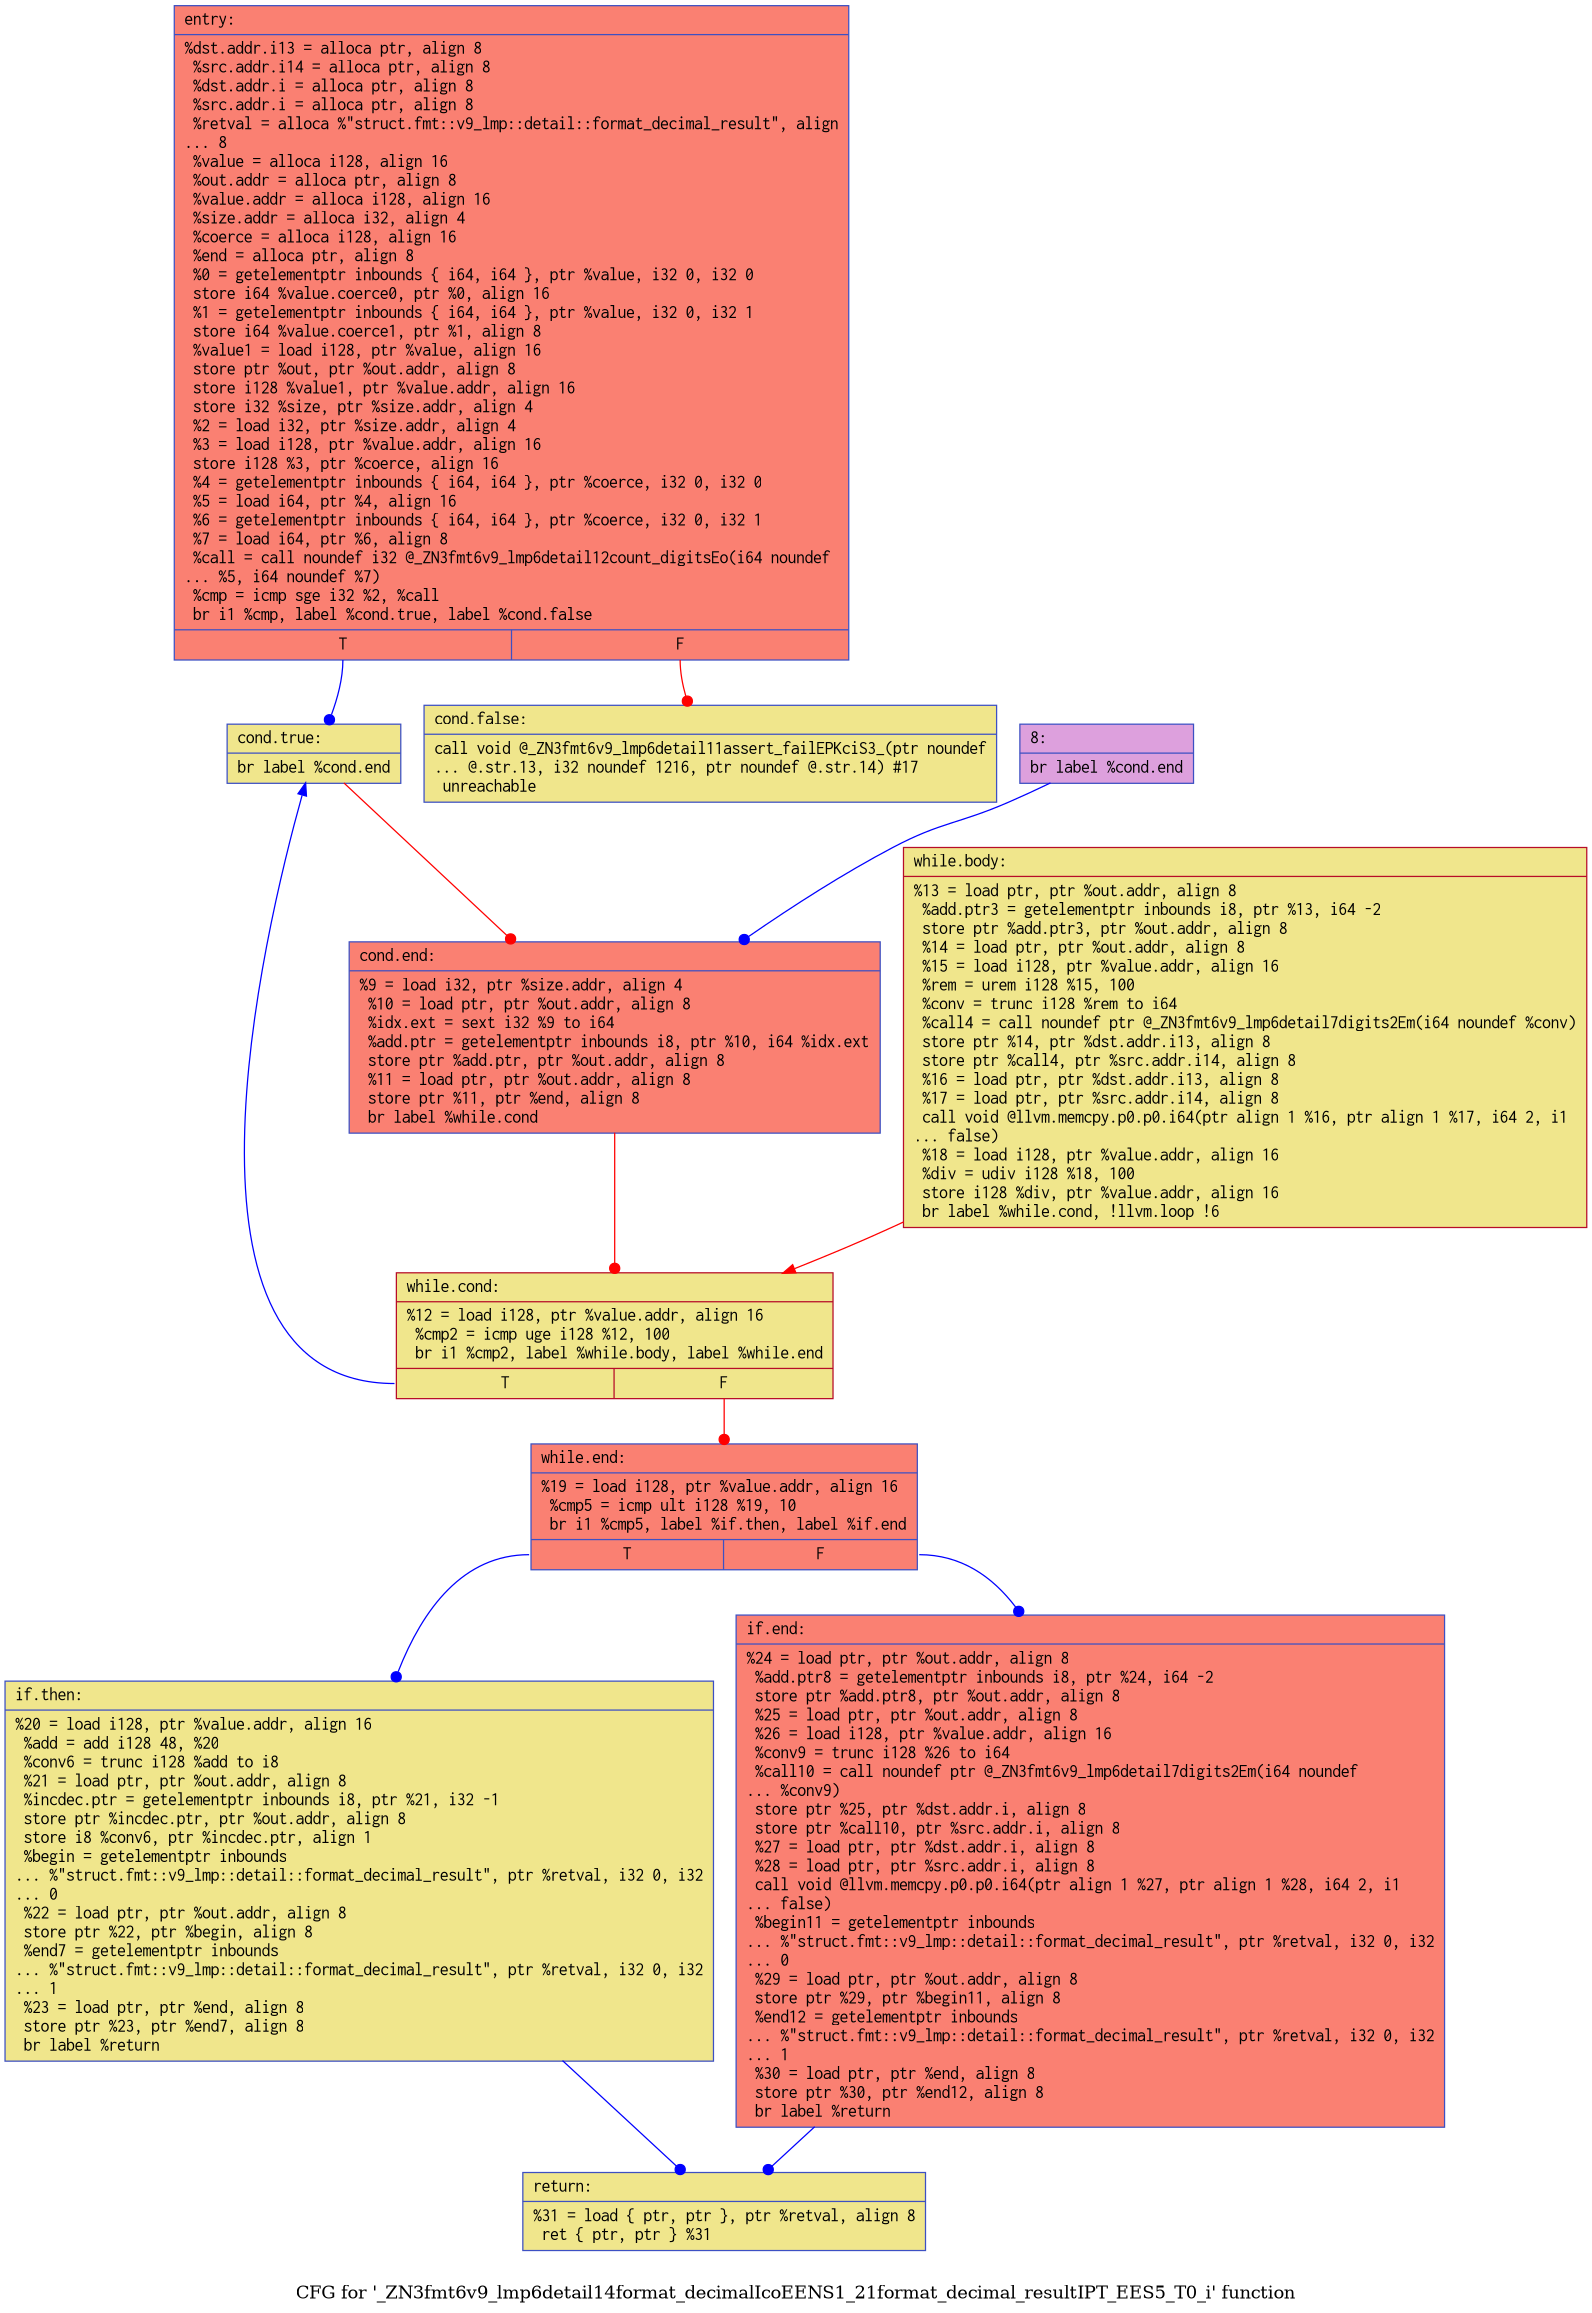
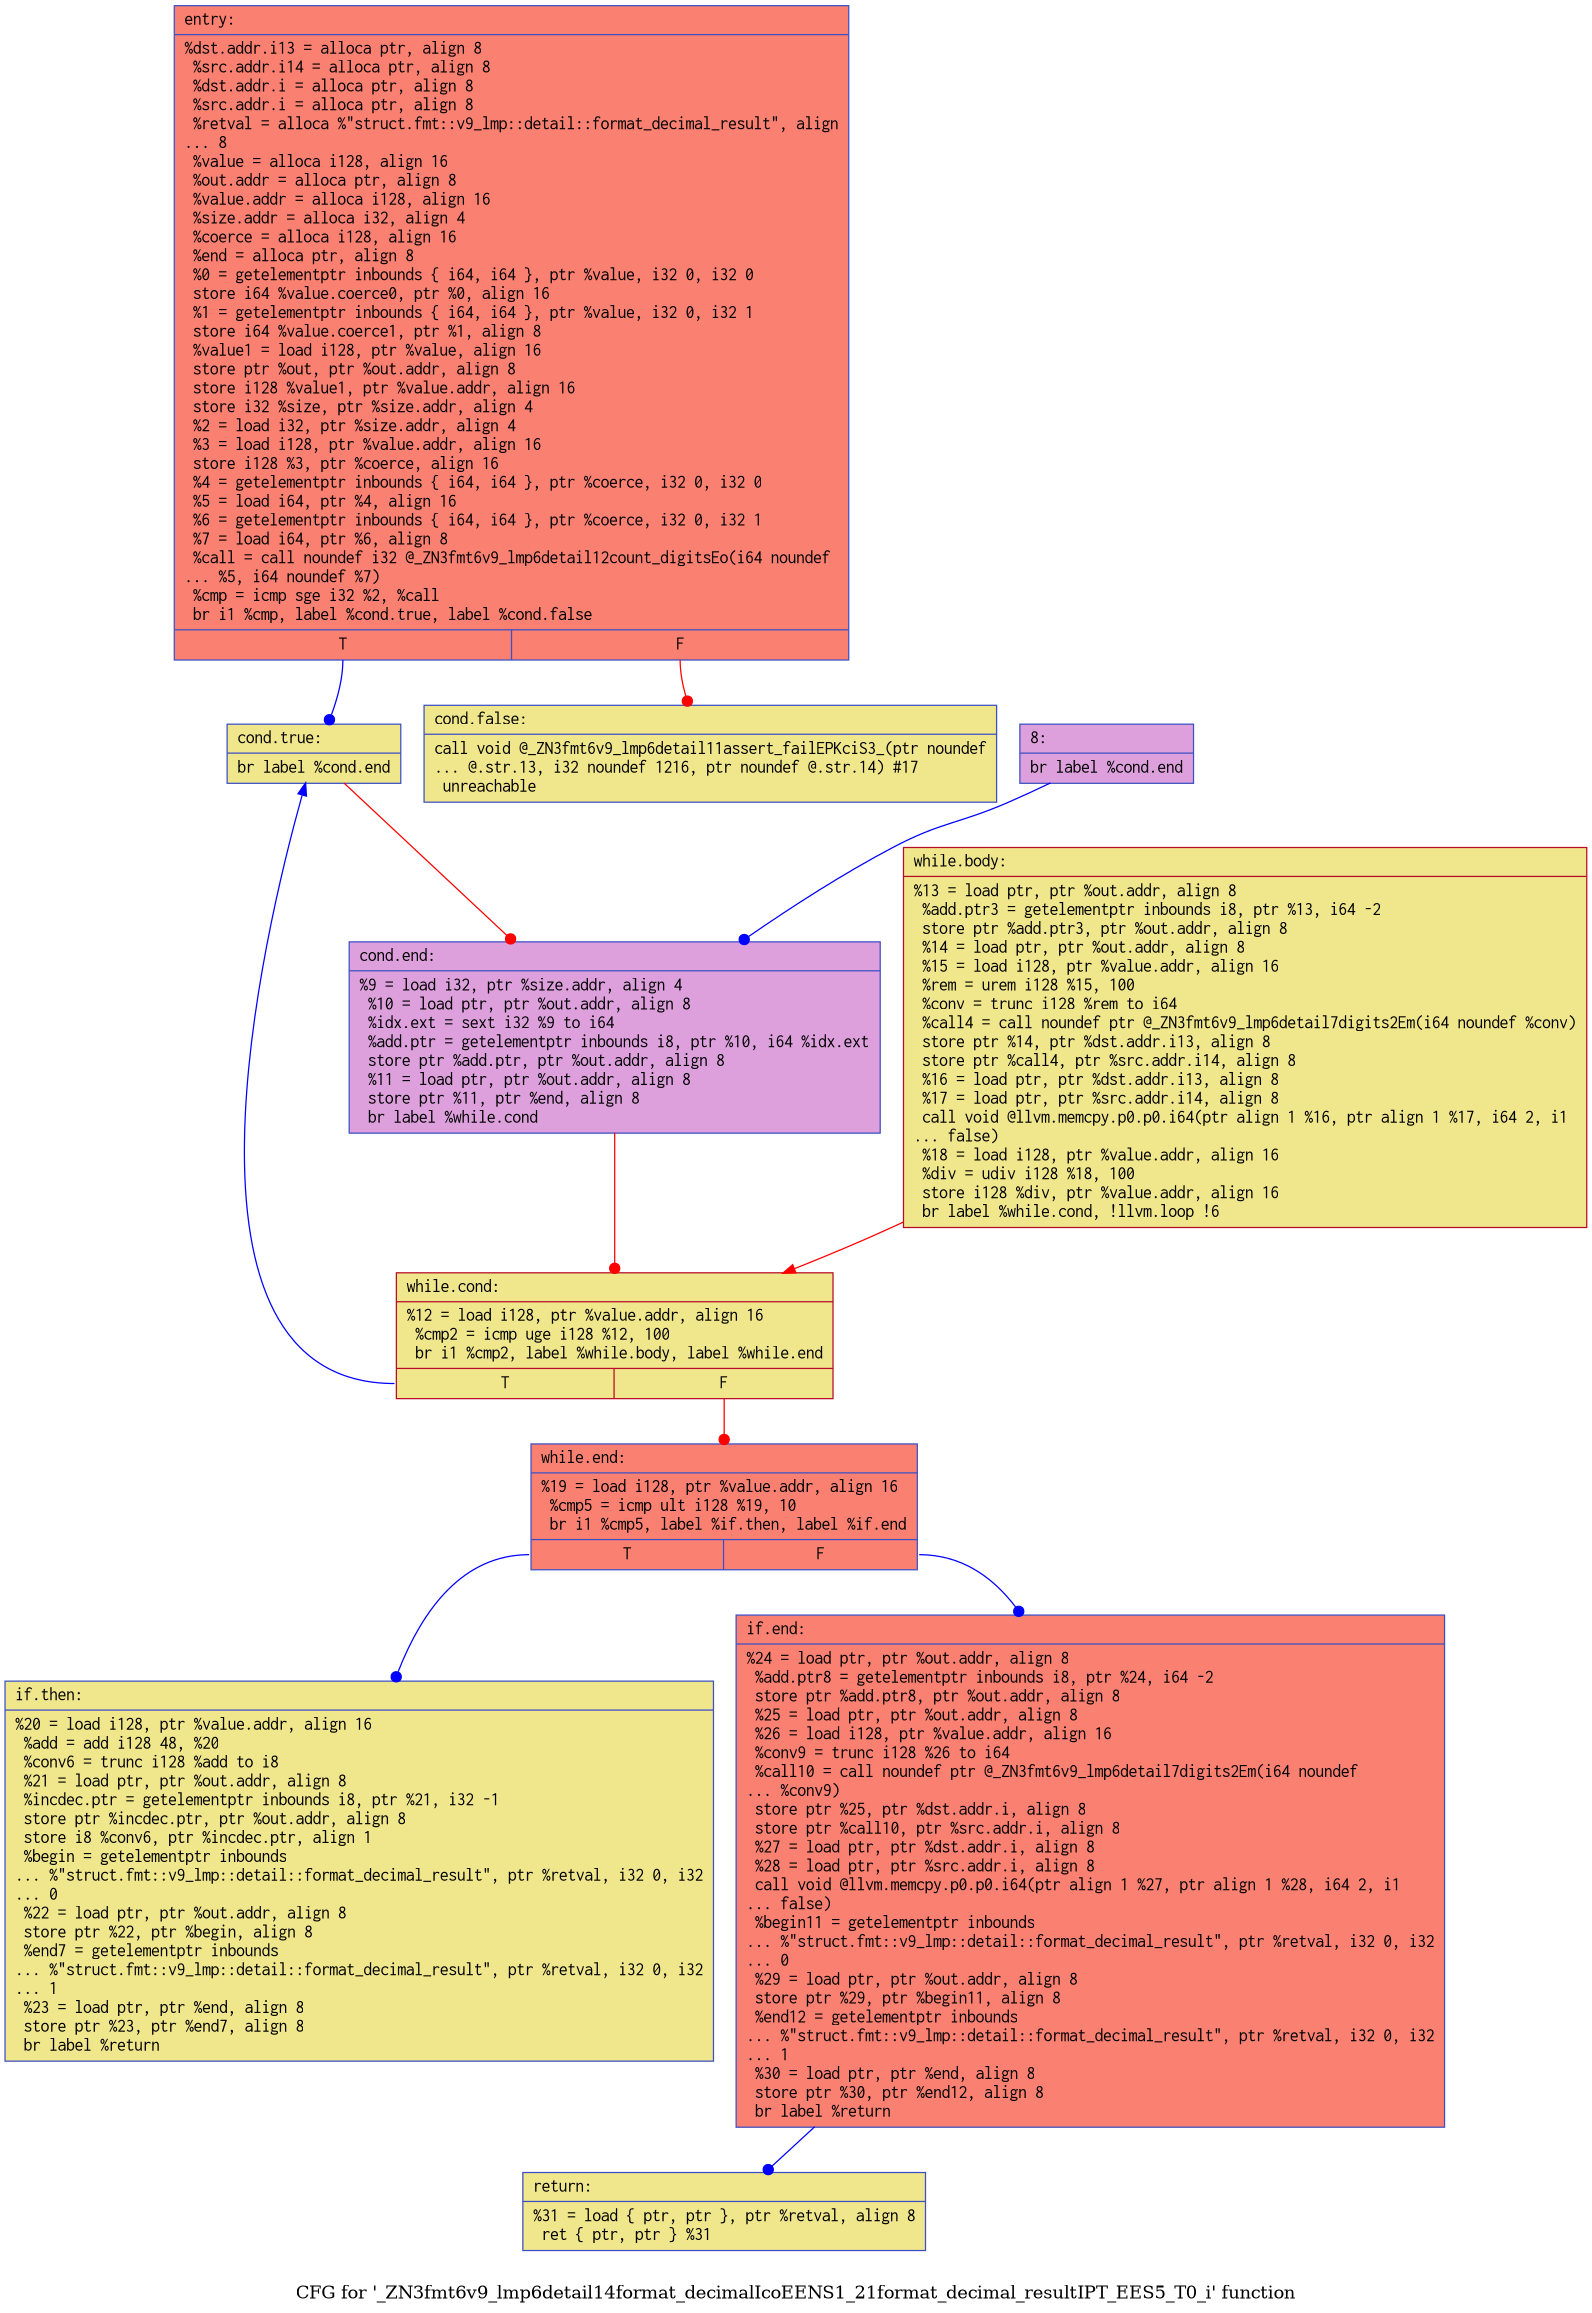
(615, 1037) -> (615, 1037)
(619, 2113) -> none
